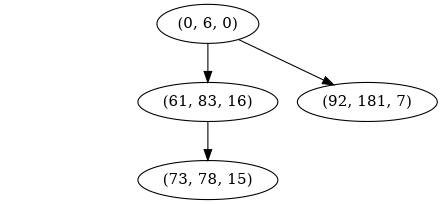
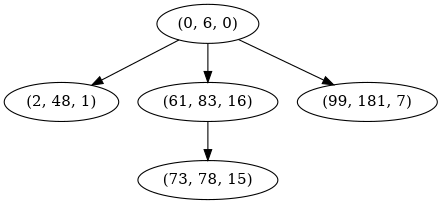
none -> (61, 102)
(367, 102) -> (367, 102)
